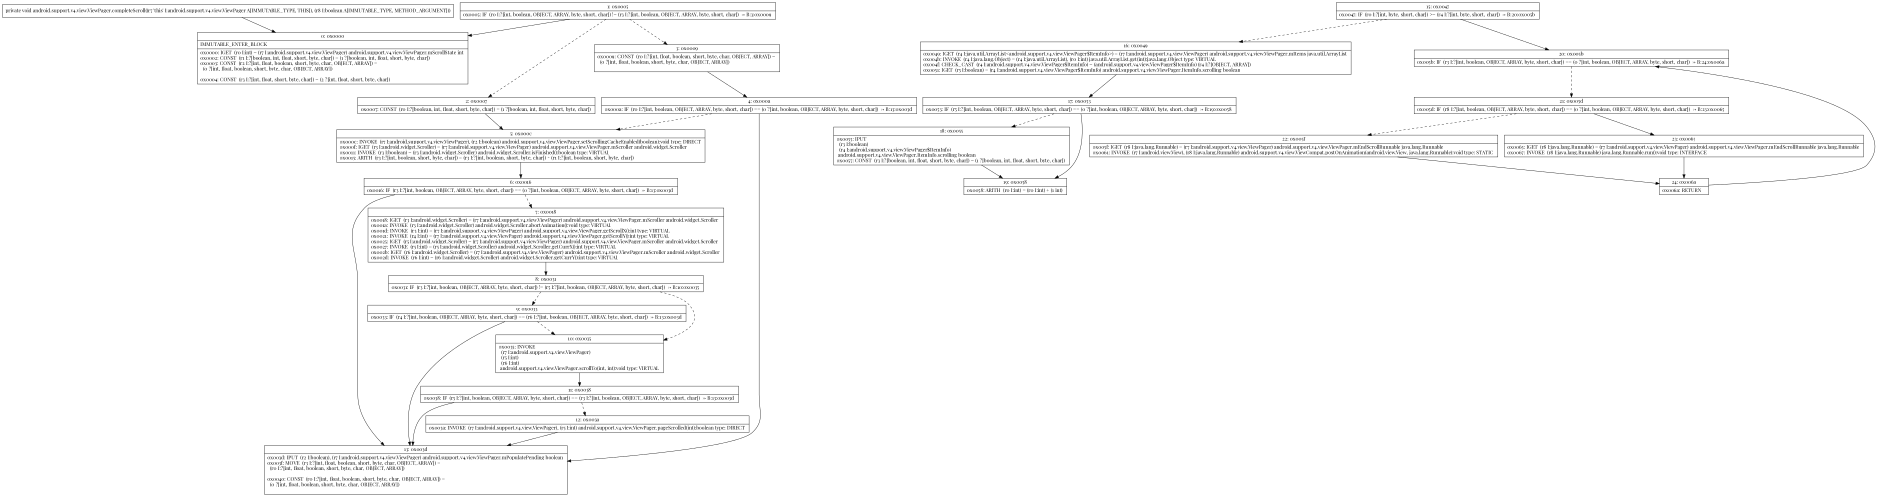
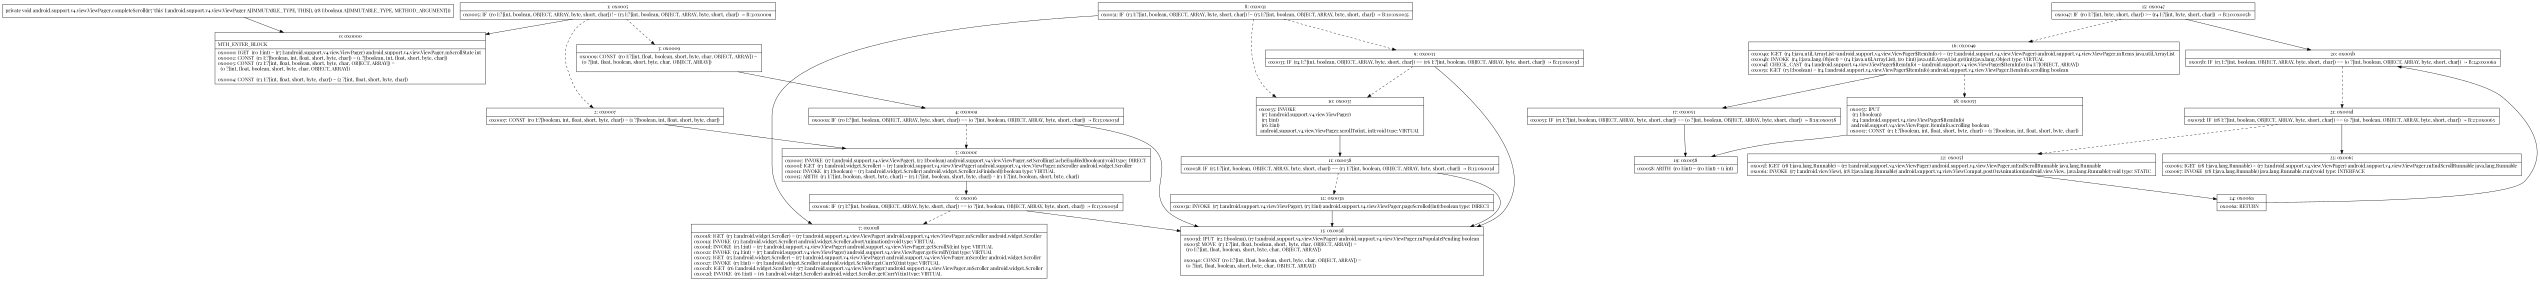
(234, 45) -> (243, 45)
(1035, 120) -> (1964, 84)
(1684, 166) -> none
(546, 267) -> (862, 49)
